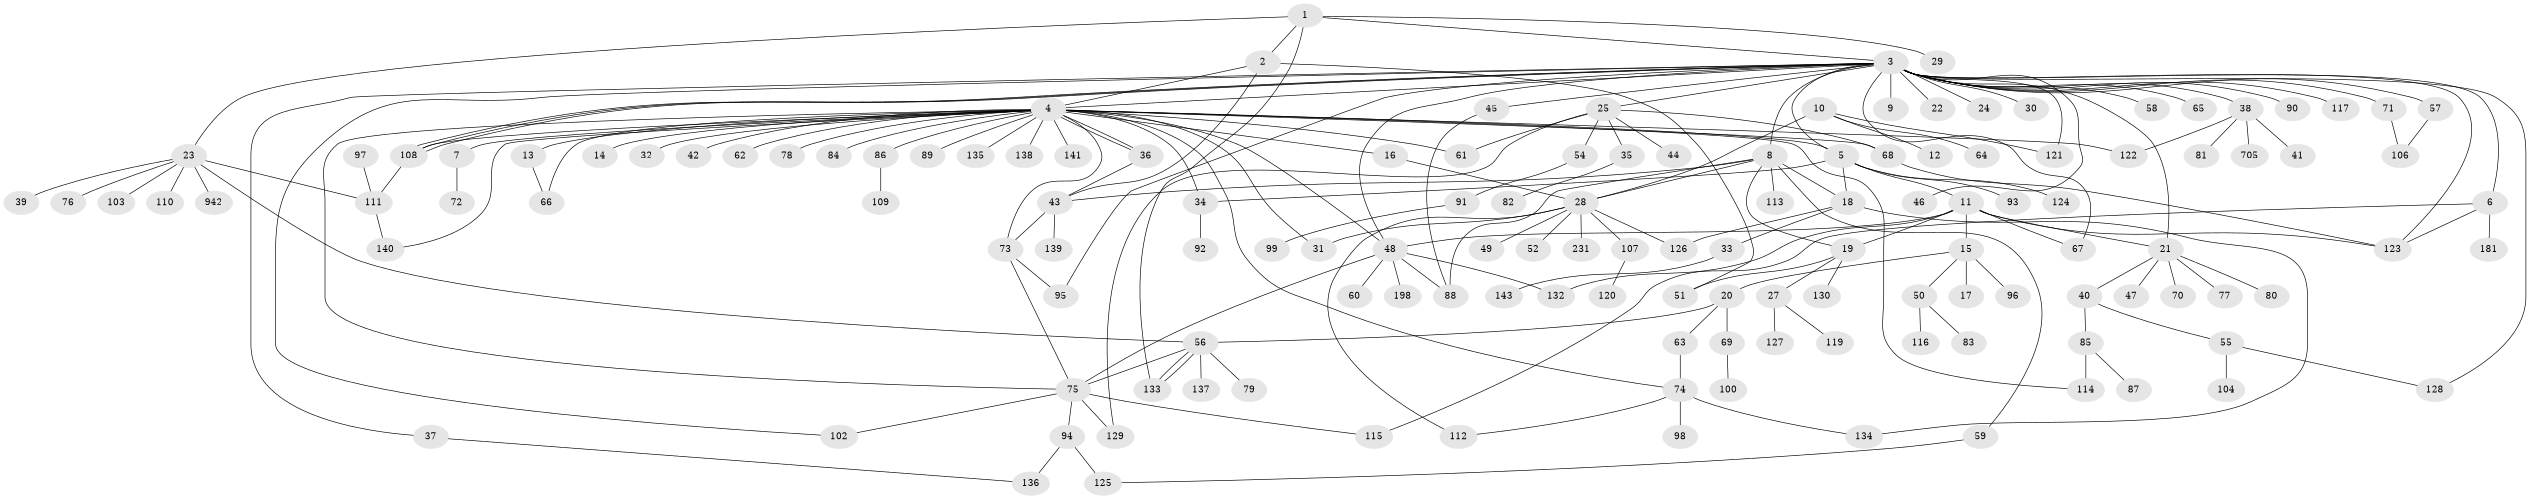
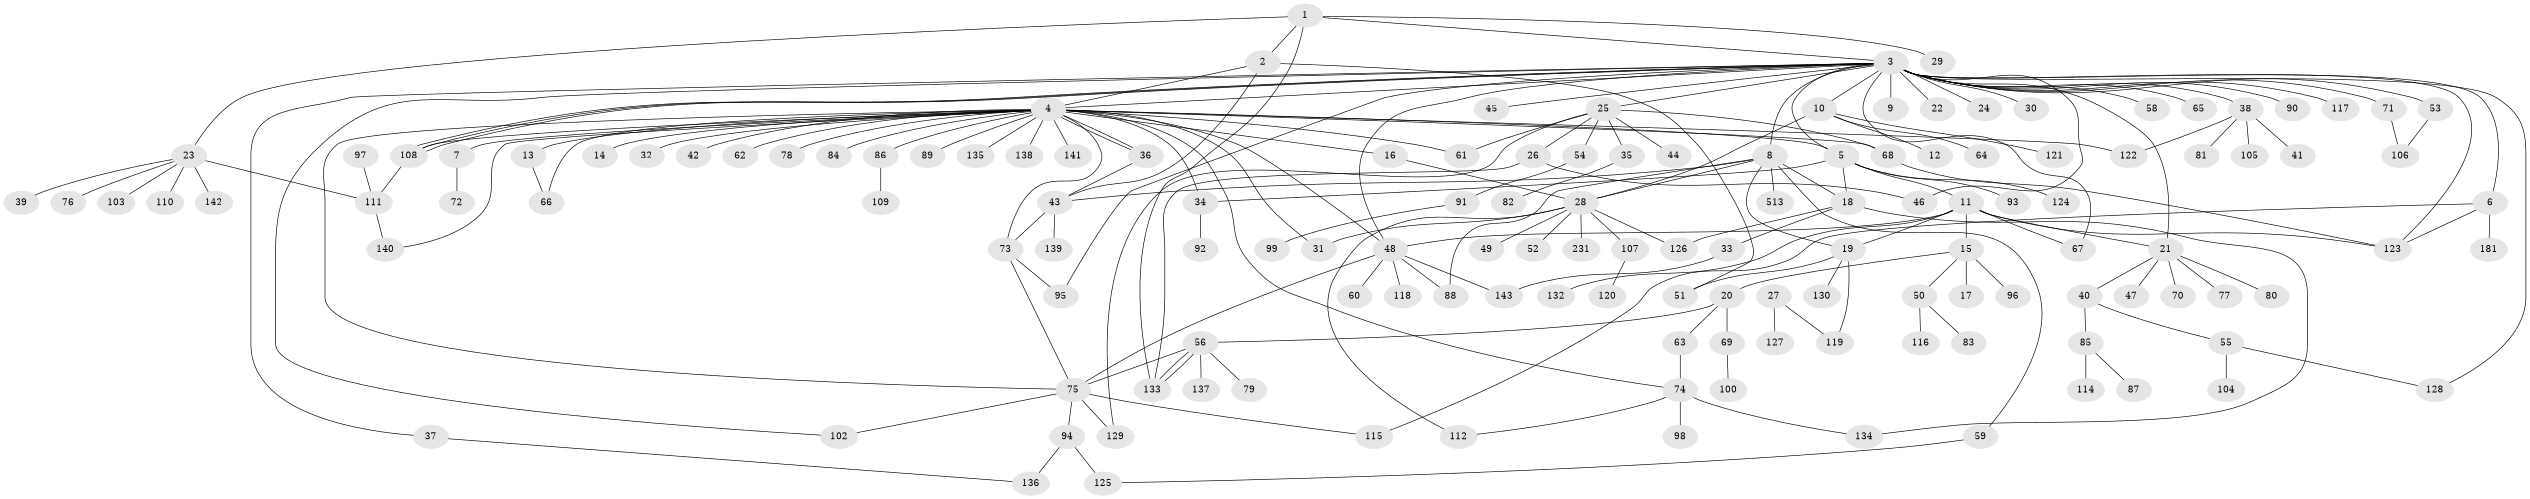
(2005, 82) -> (1855, 86)
(2436, 109) -> (2436, 109)
none -> (1533, 156)
(2250, 156) -> (2250, 156)
(1869, 189) -> none
(1427, 195) -> none
(214, 203) -> (214, 203)
(1775, 203) -> (1775, 203)
(1475, 269) -> (1445, 272)
(1804, 277) -> (1848, 297)
(1403, 296) -> (1403, 296)
(677, 310) -> none
